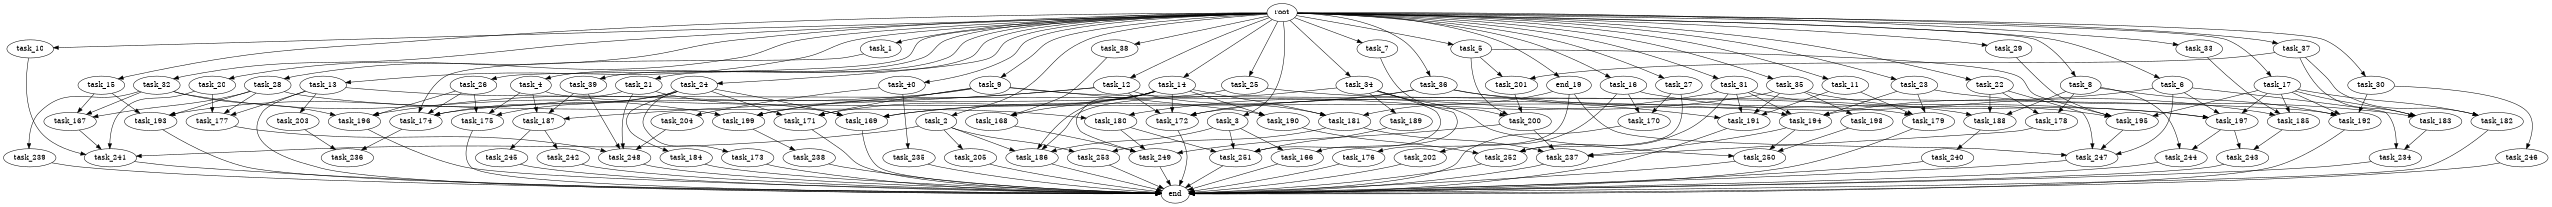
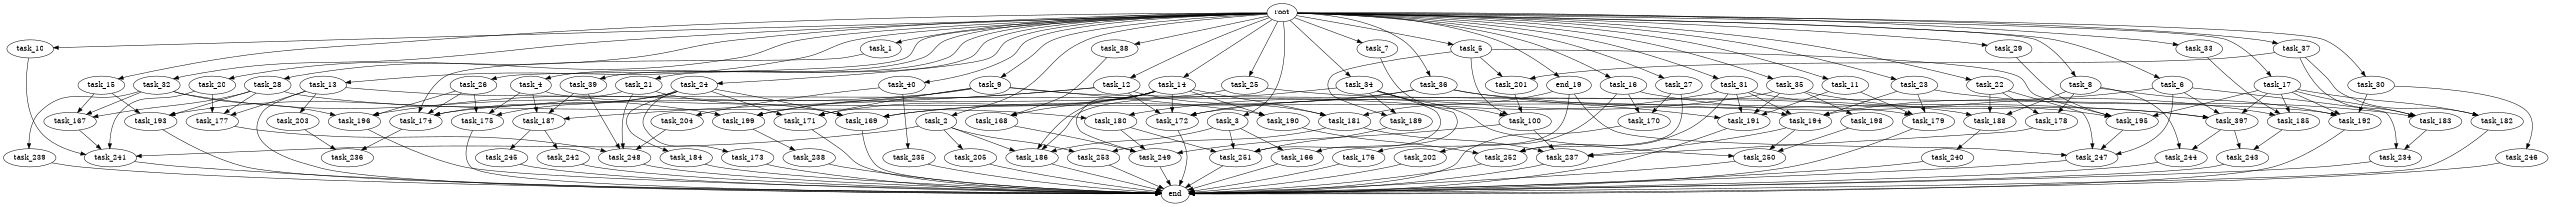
none -> (1354, 68)
(1525, 122) -> (1525, 122)
(2232, 122) -> (2232, 122)
